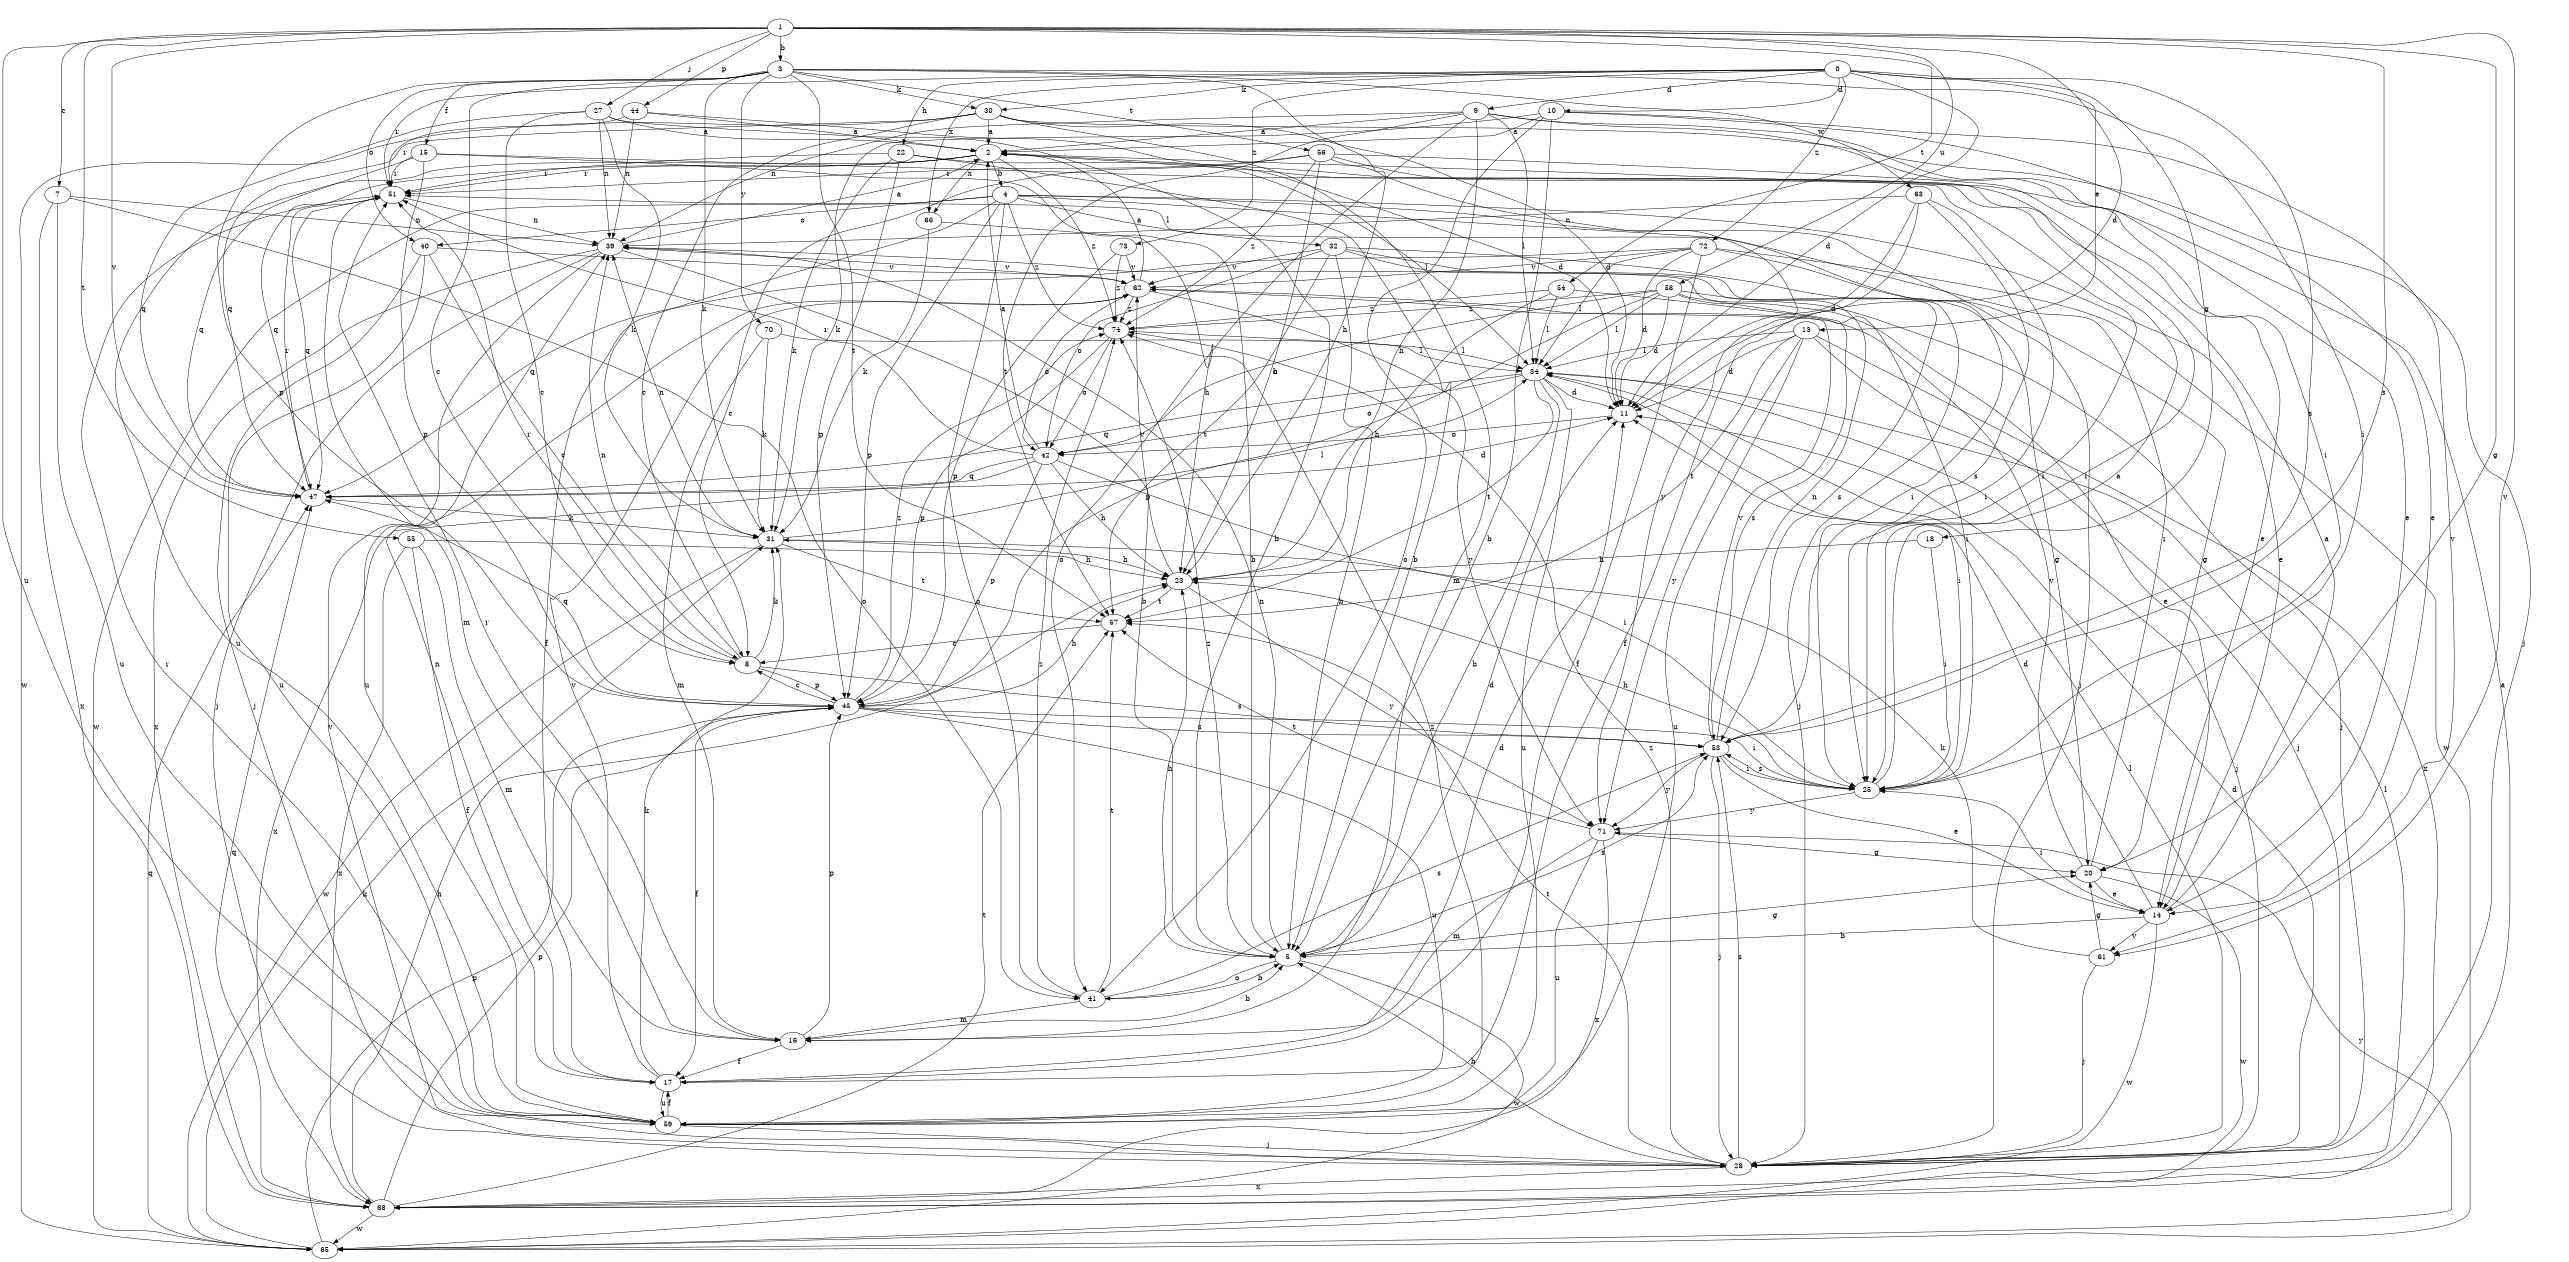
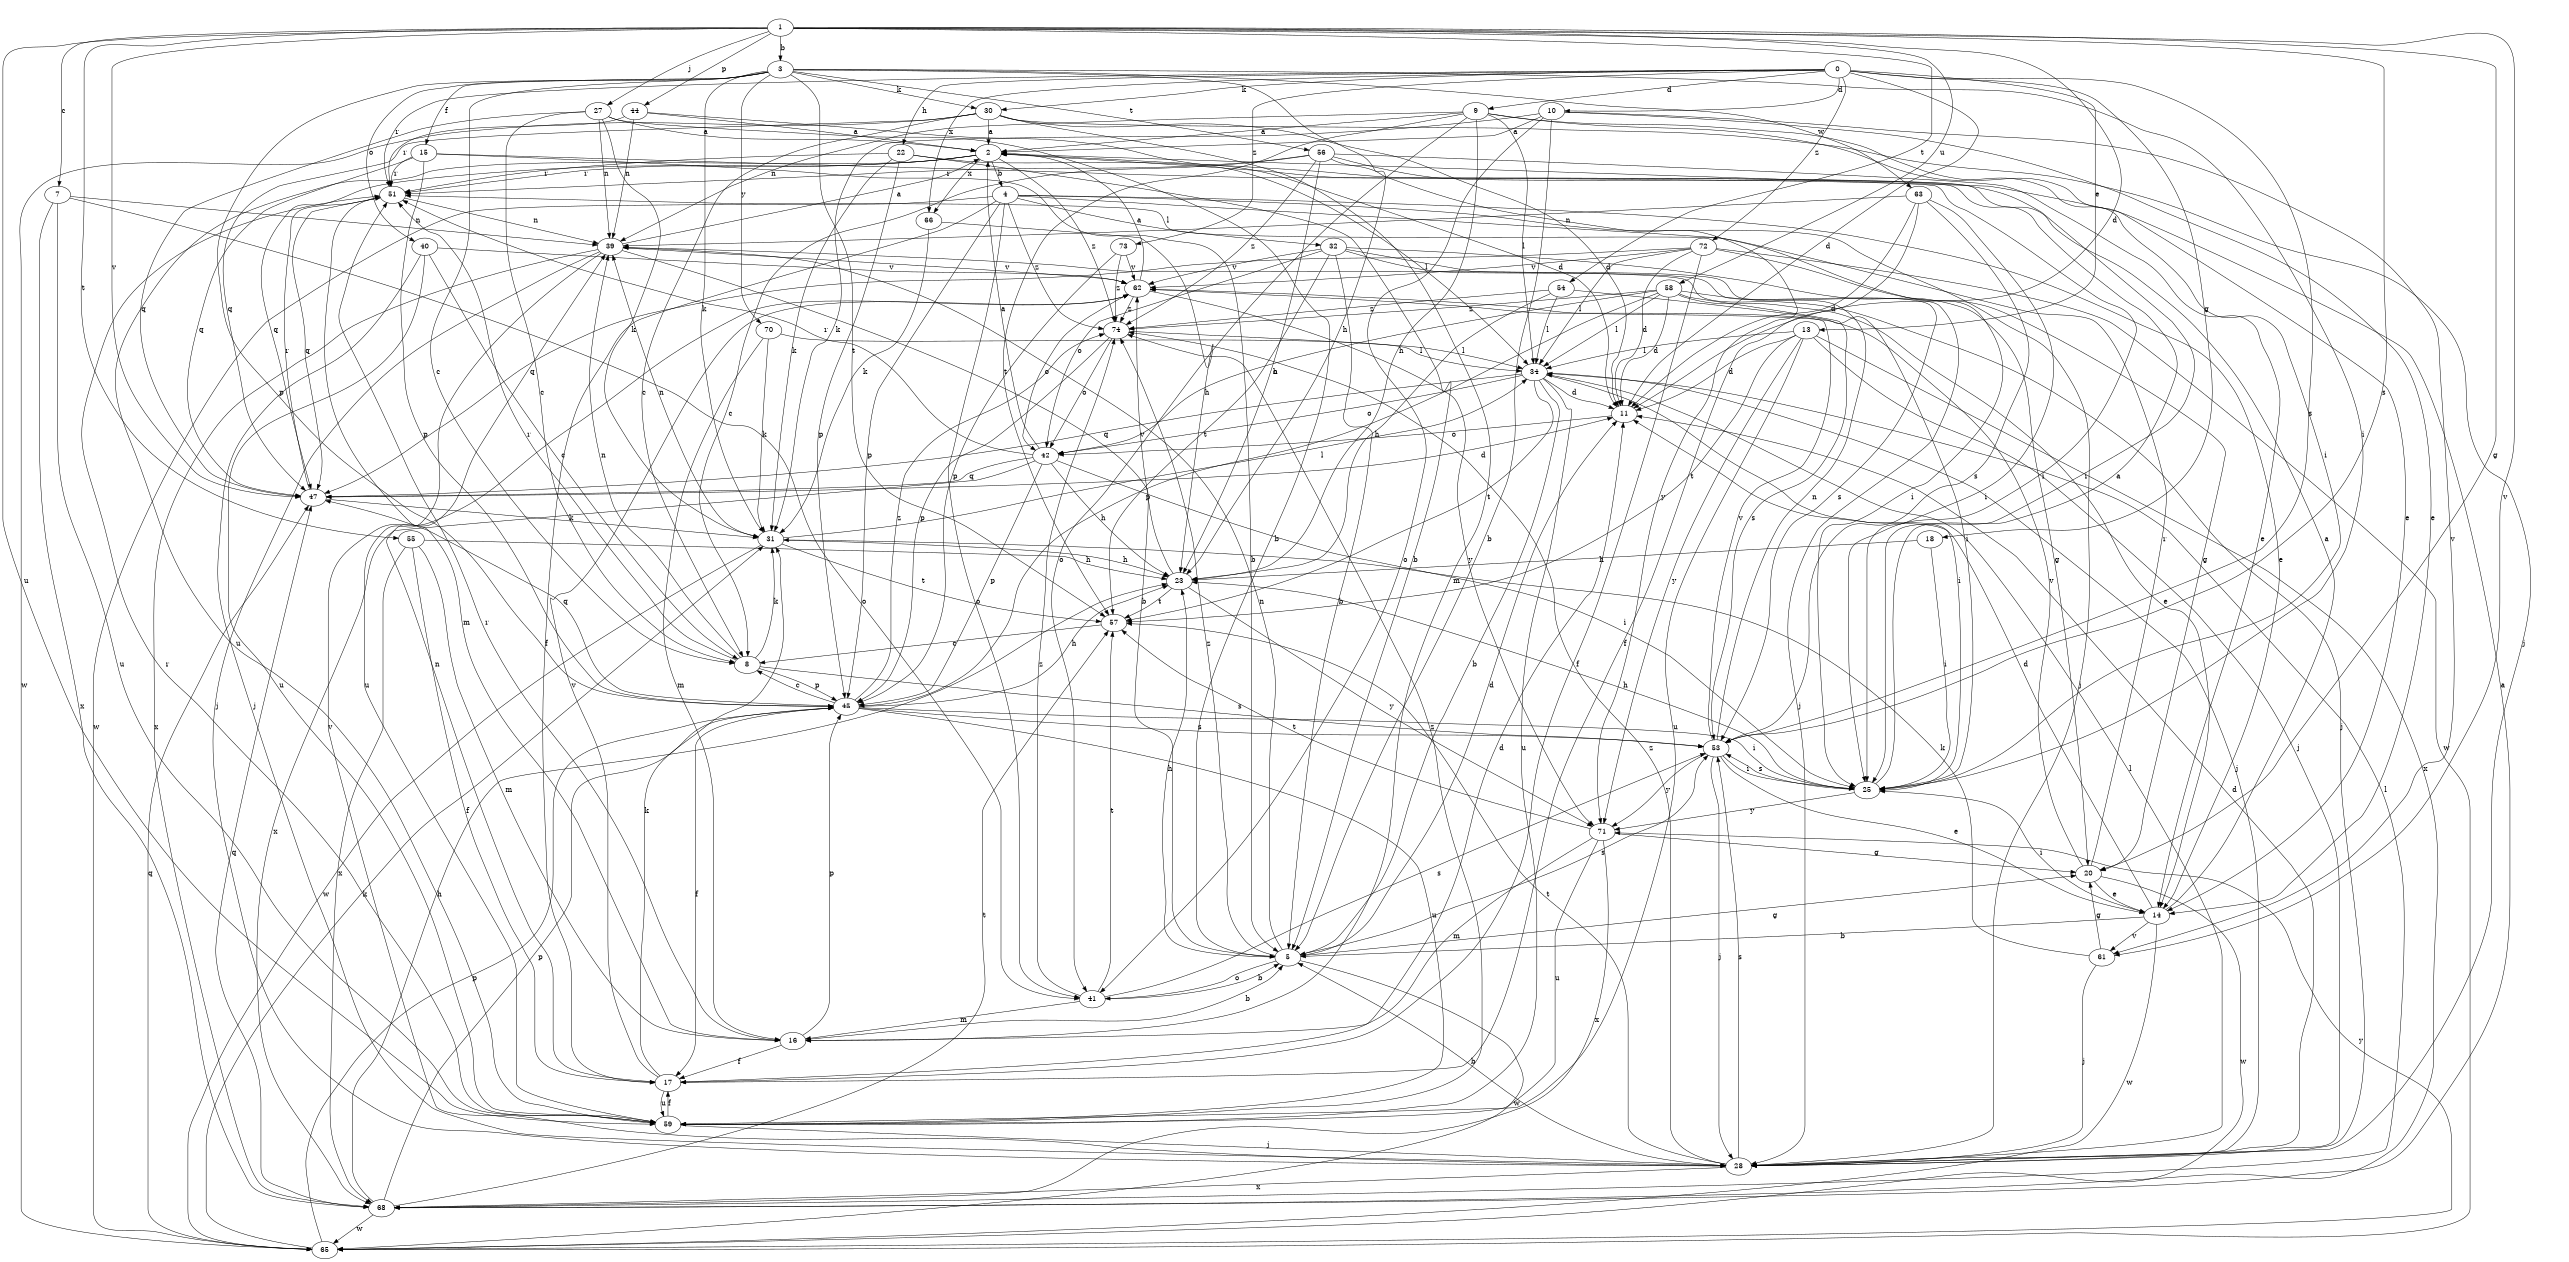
(718, 221) -> none
